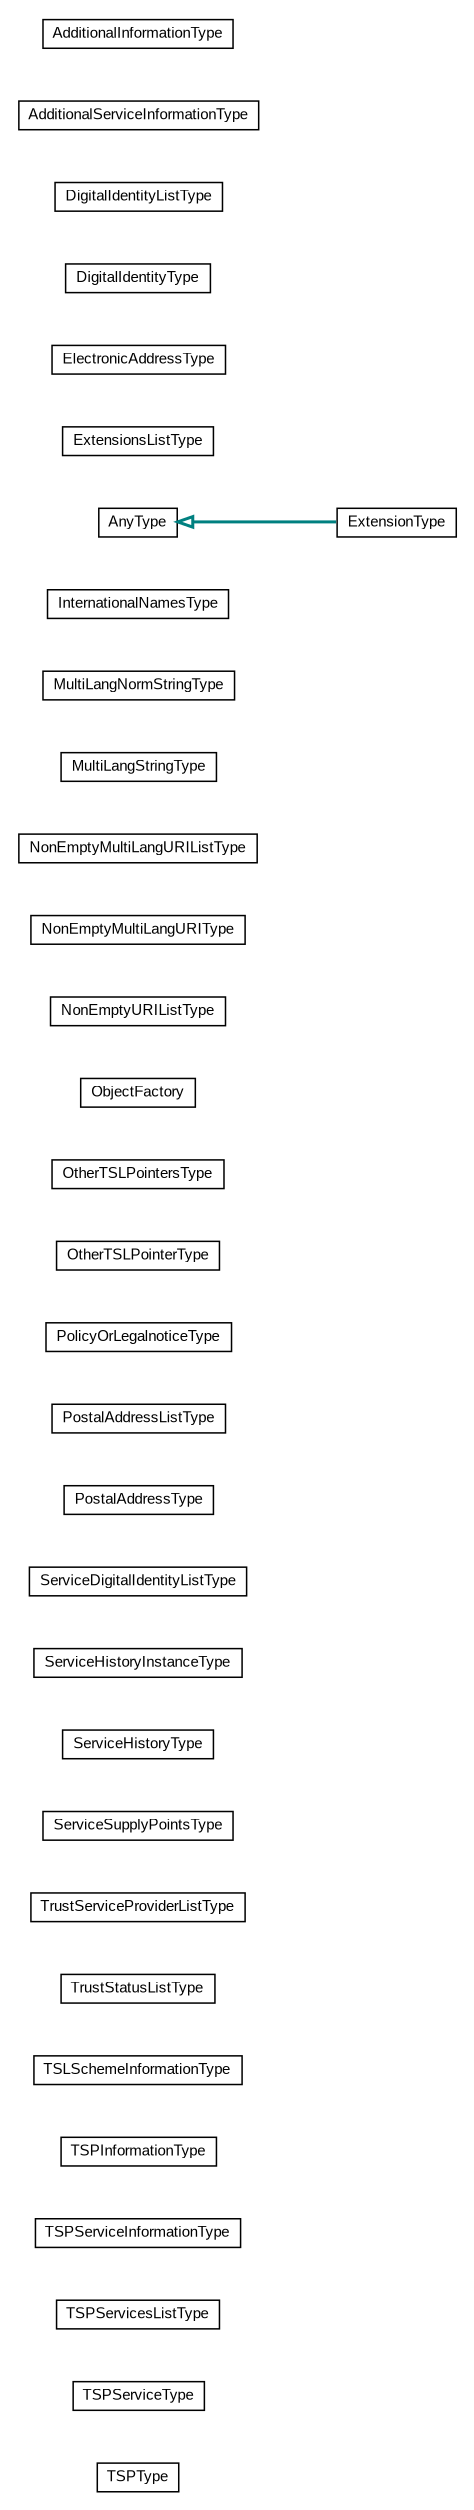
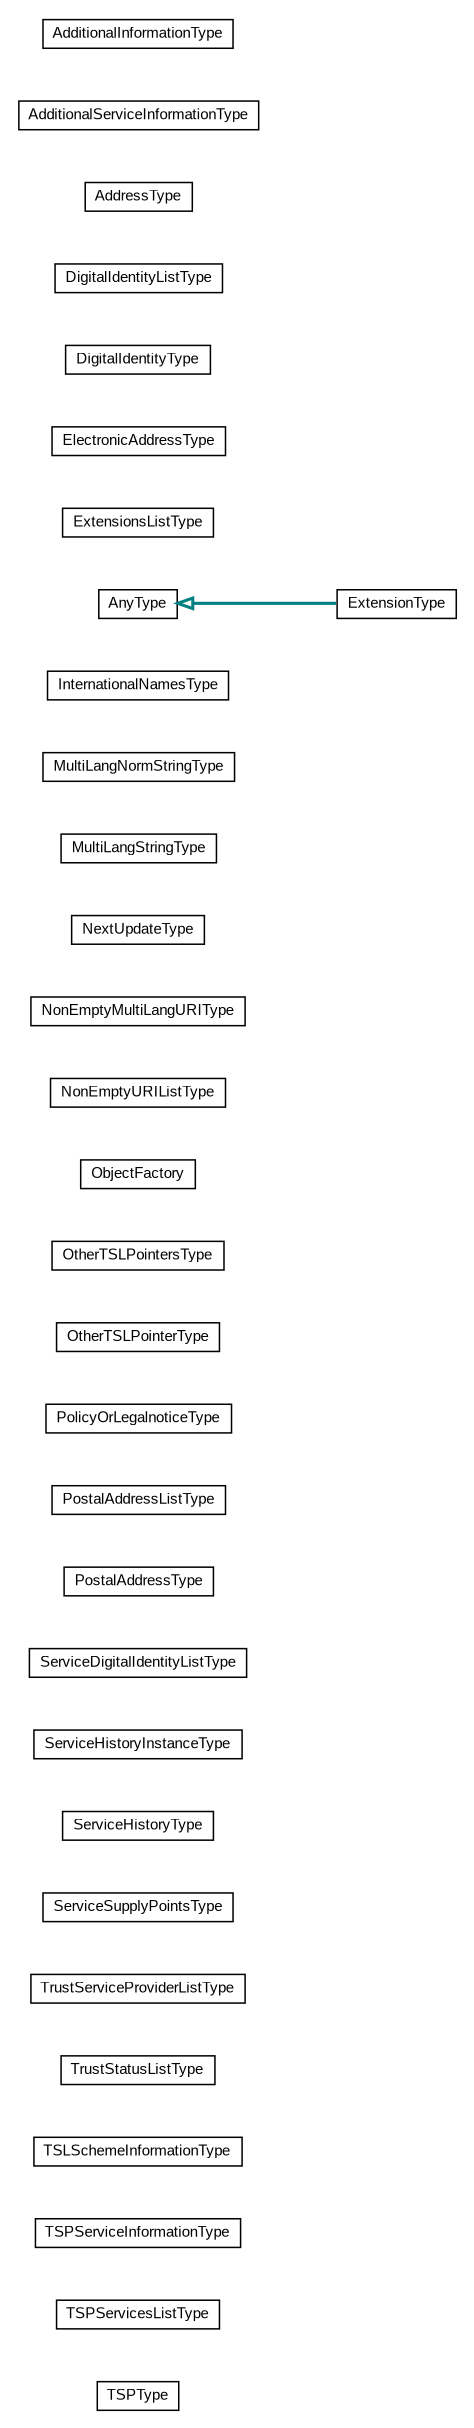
none -> (138, 196)
(138, 848) -> none
none -> (138, 929)
(138, 2151) -> none
(138, 2395) -> none
